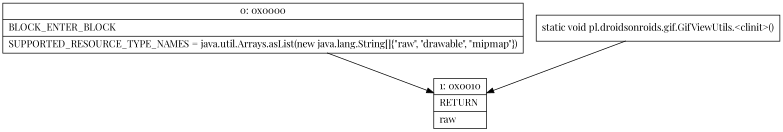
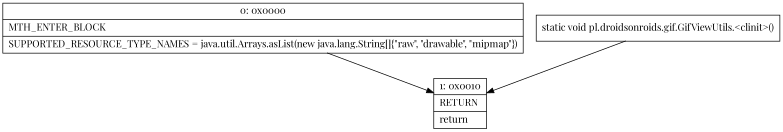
(62, 27) -> (57, 27)
(448, 120) -> (454, 120)
